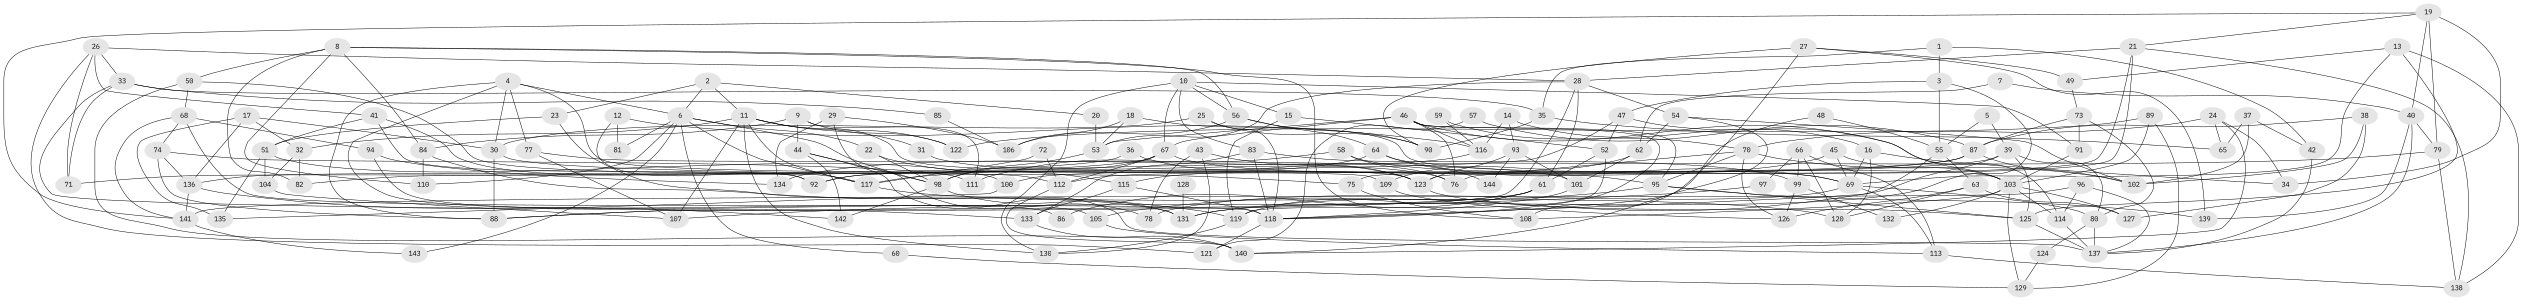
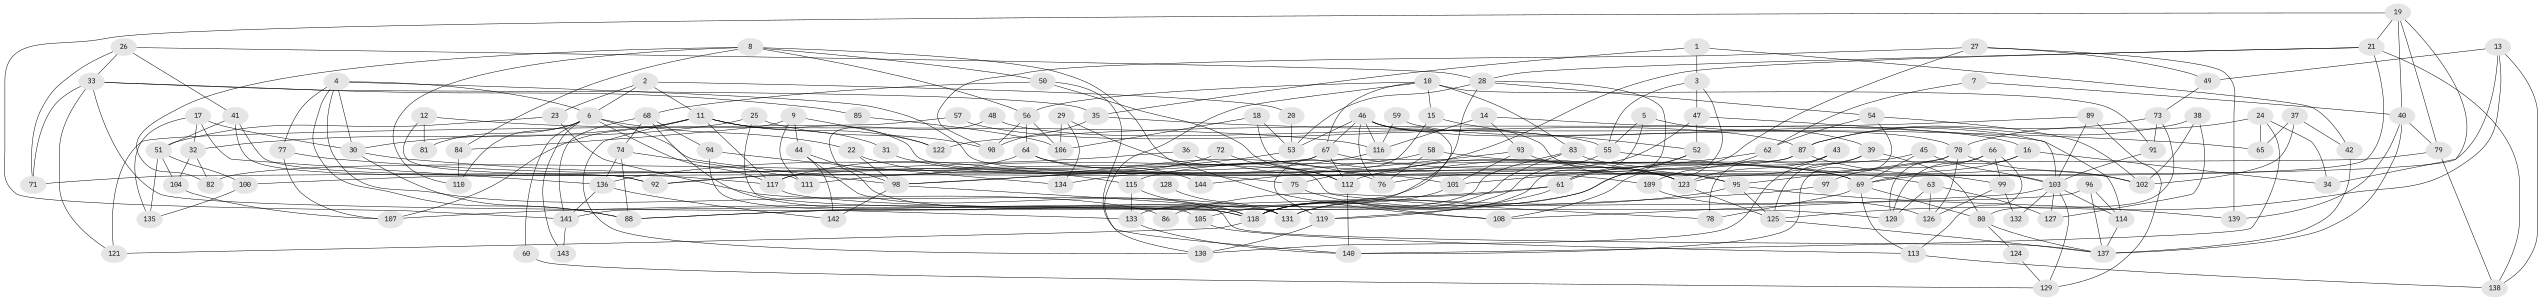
(668, 190) -> none
(1599, 209) -> (1513, 197)
(532, 245) -> (60, 174)
